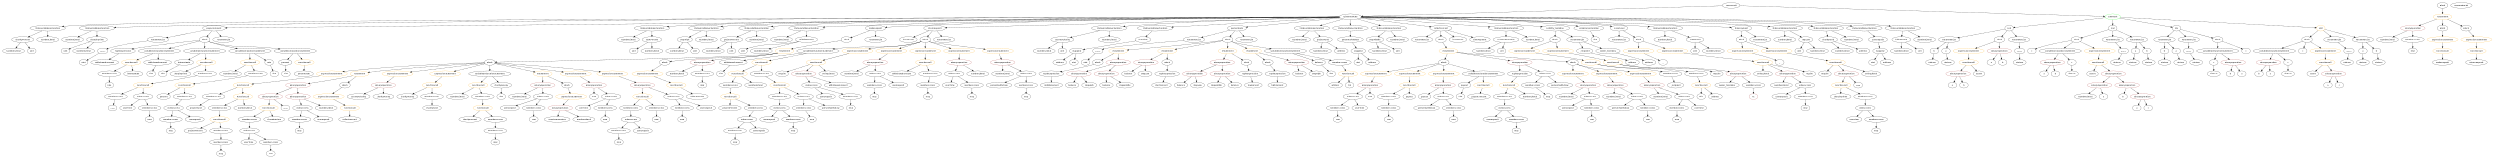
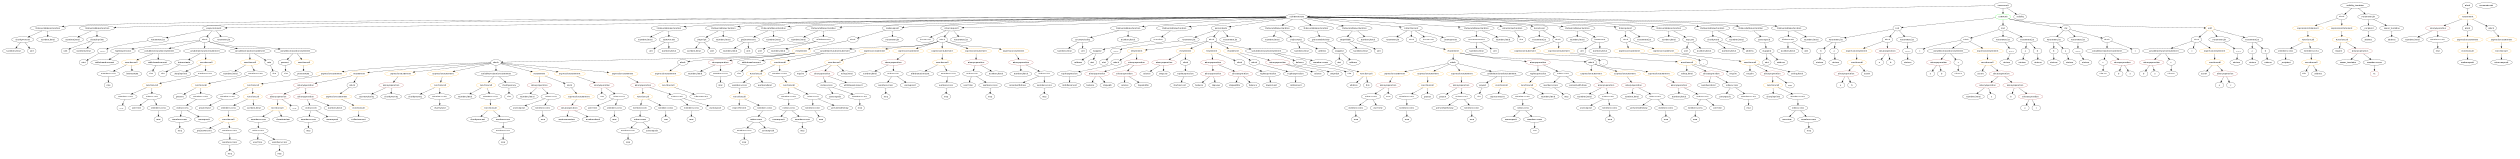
none -> (2020, 17)
(1451, 21) -> none
